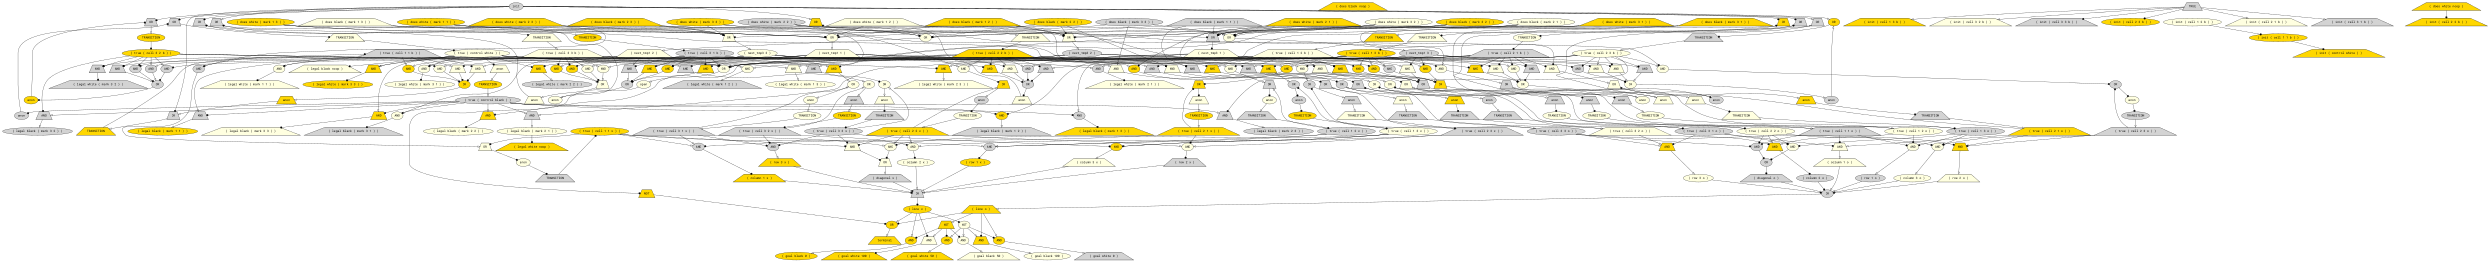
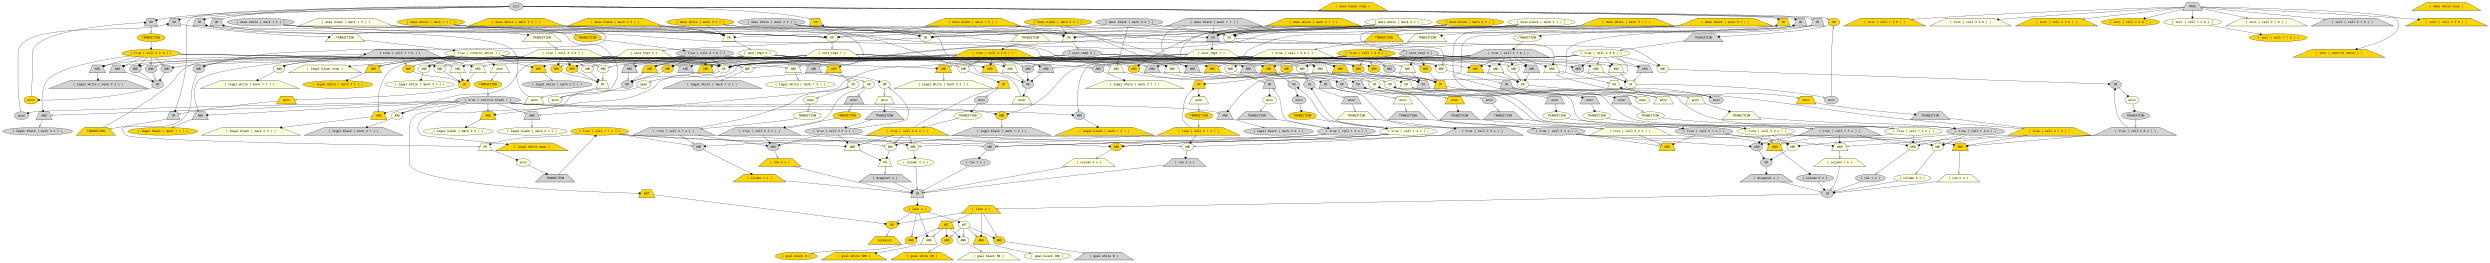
(2092, 13) -> (2092, 13)
(2134, 13) -> (2134, 13)
none -> (2192, 13)
(2446, 13) -> (2309, 13)
(261, 22) -> (261, 22)
(874, 22) -> none
(2057, 22) -> (2057, 22)
(2307, 45) -> (2327, 11)
(532, 139) -> (430, 136)
(975, 162) -> (975, 162)
(1698, 178) -> none
